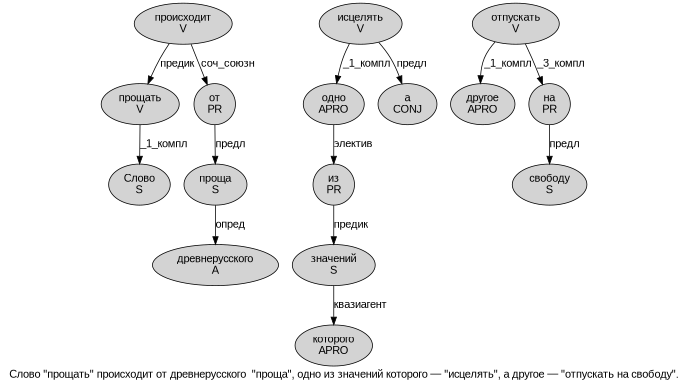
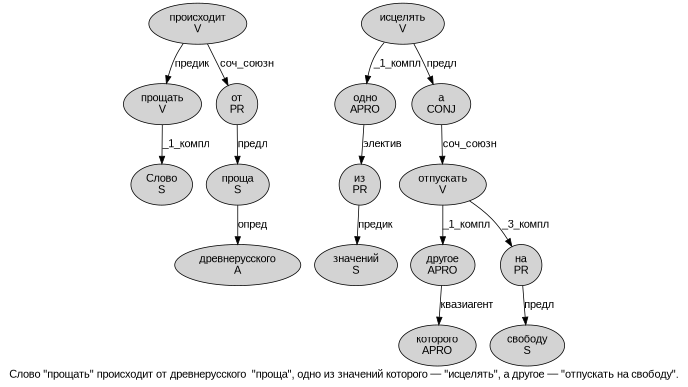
none -> (442, 140)
(334, 301) -> (440, 301)
